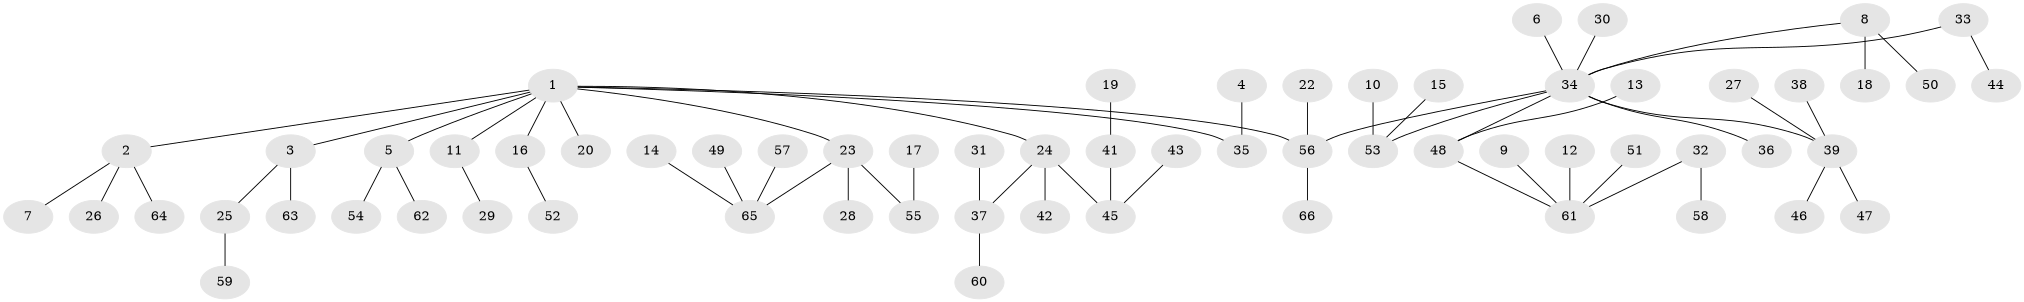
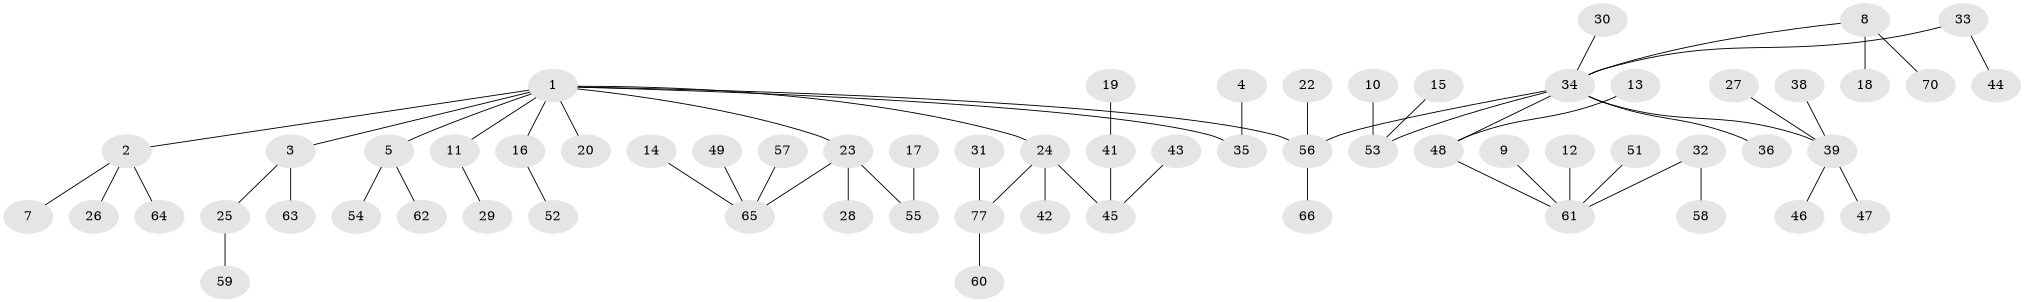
(1537, 20) -> none
(1931, 86) -> (1931, 86)
(979, 217) -> (979, 217)
